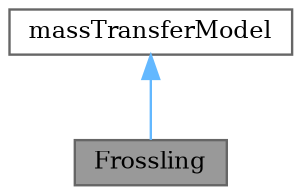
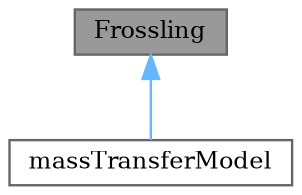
(151, 110) -> (151, 110)
